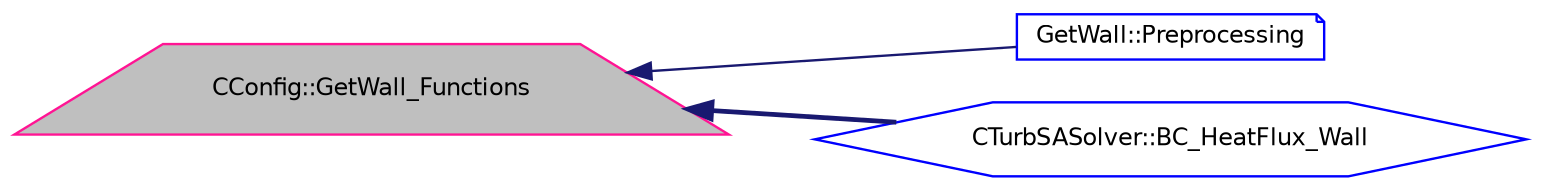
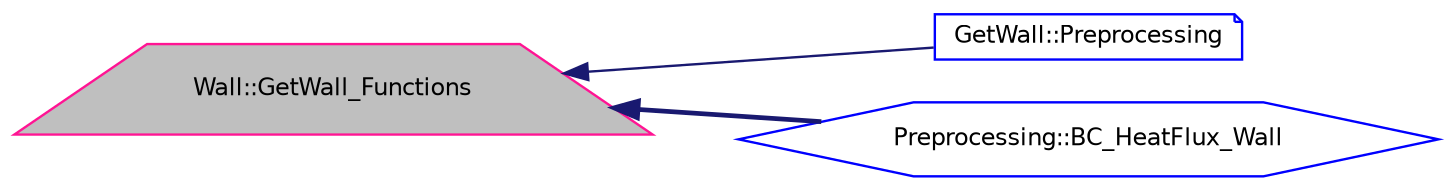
(372, 89) -> (333, 89)
(1171, 139) -> (1088, 139)
